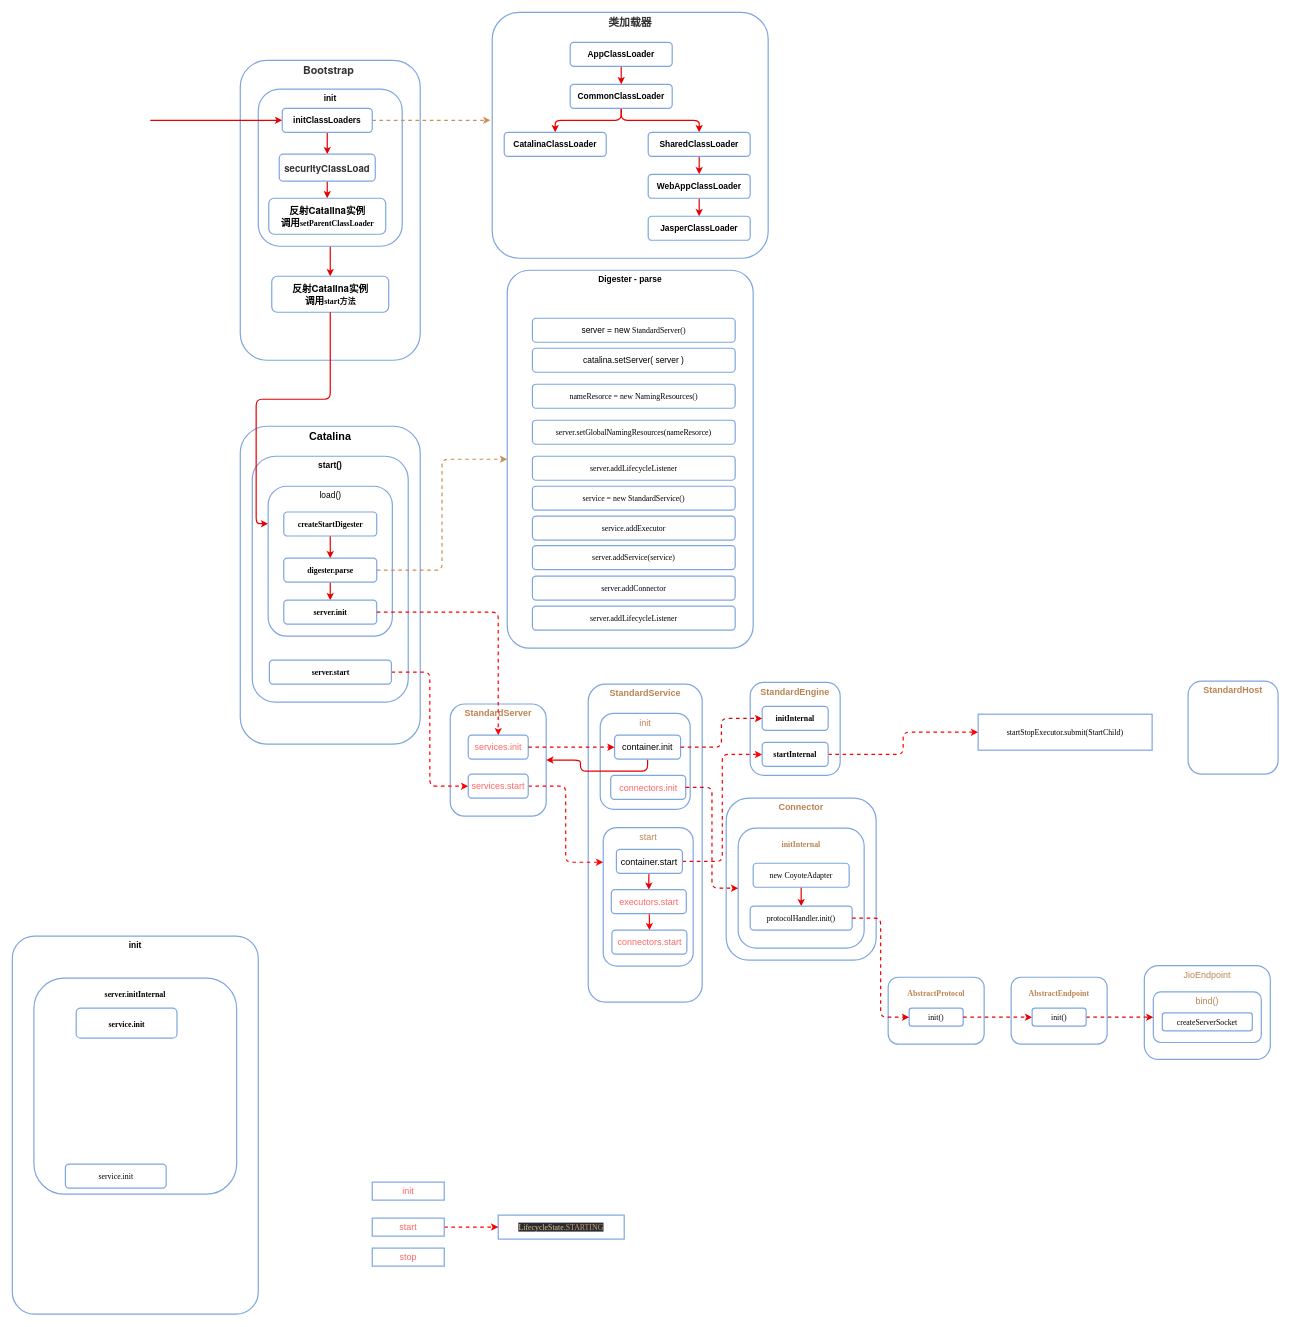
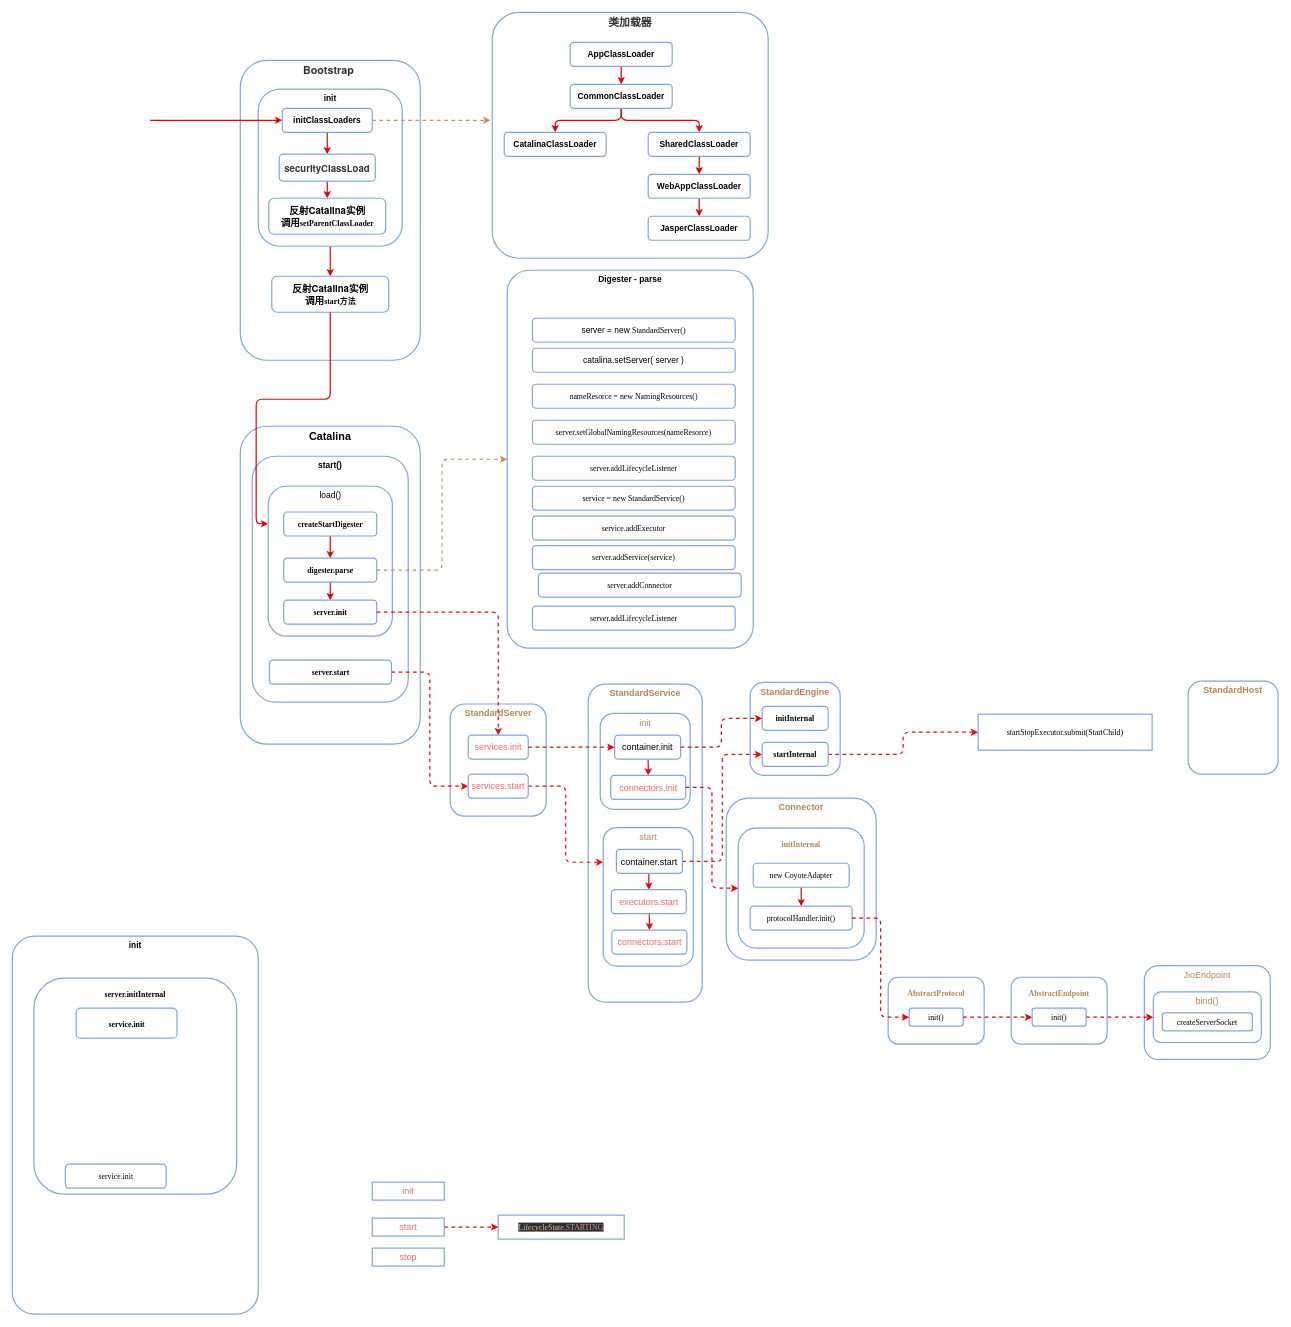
(634, 588) -> (640, 585)
(600, 771) -> (648, 762)
